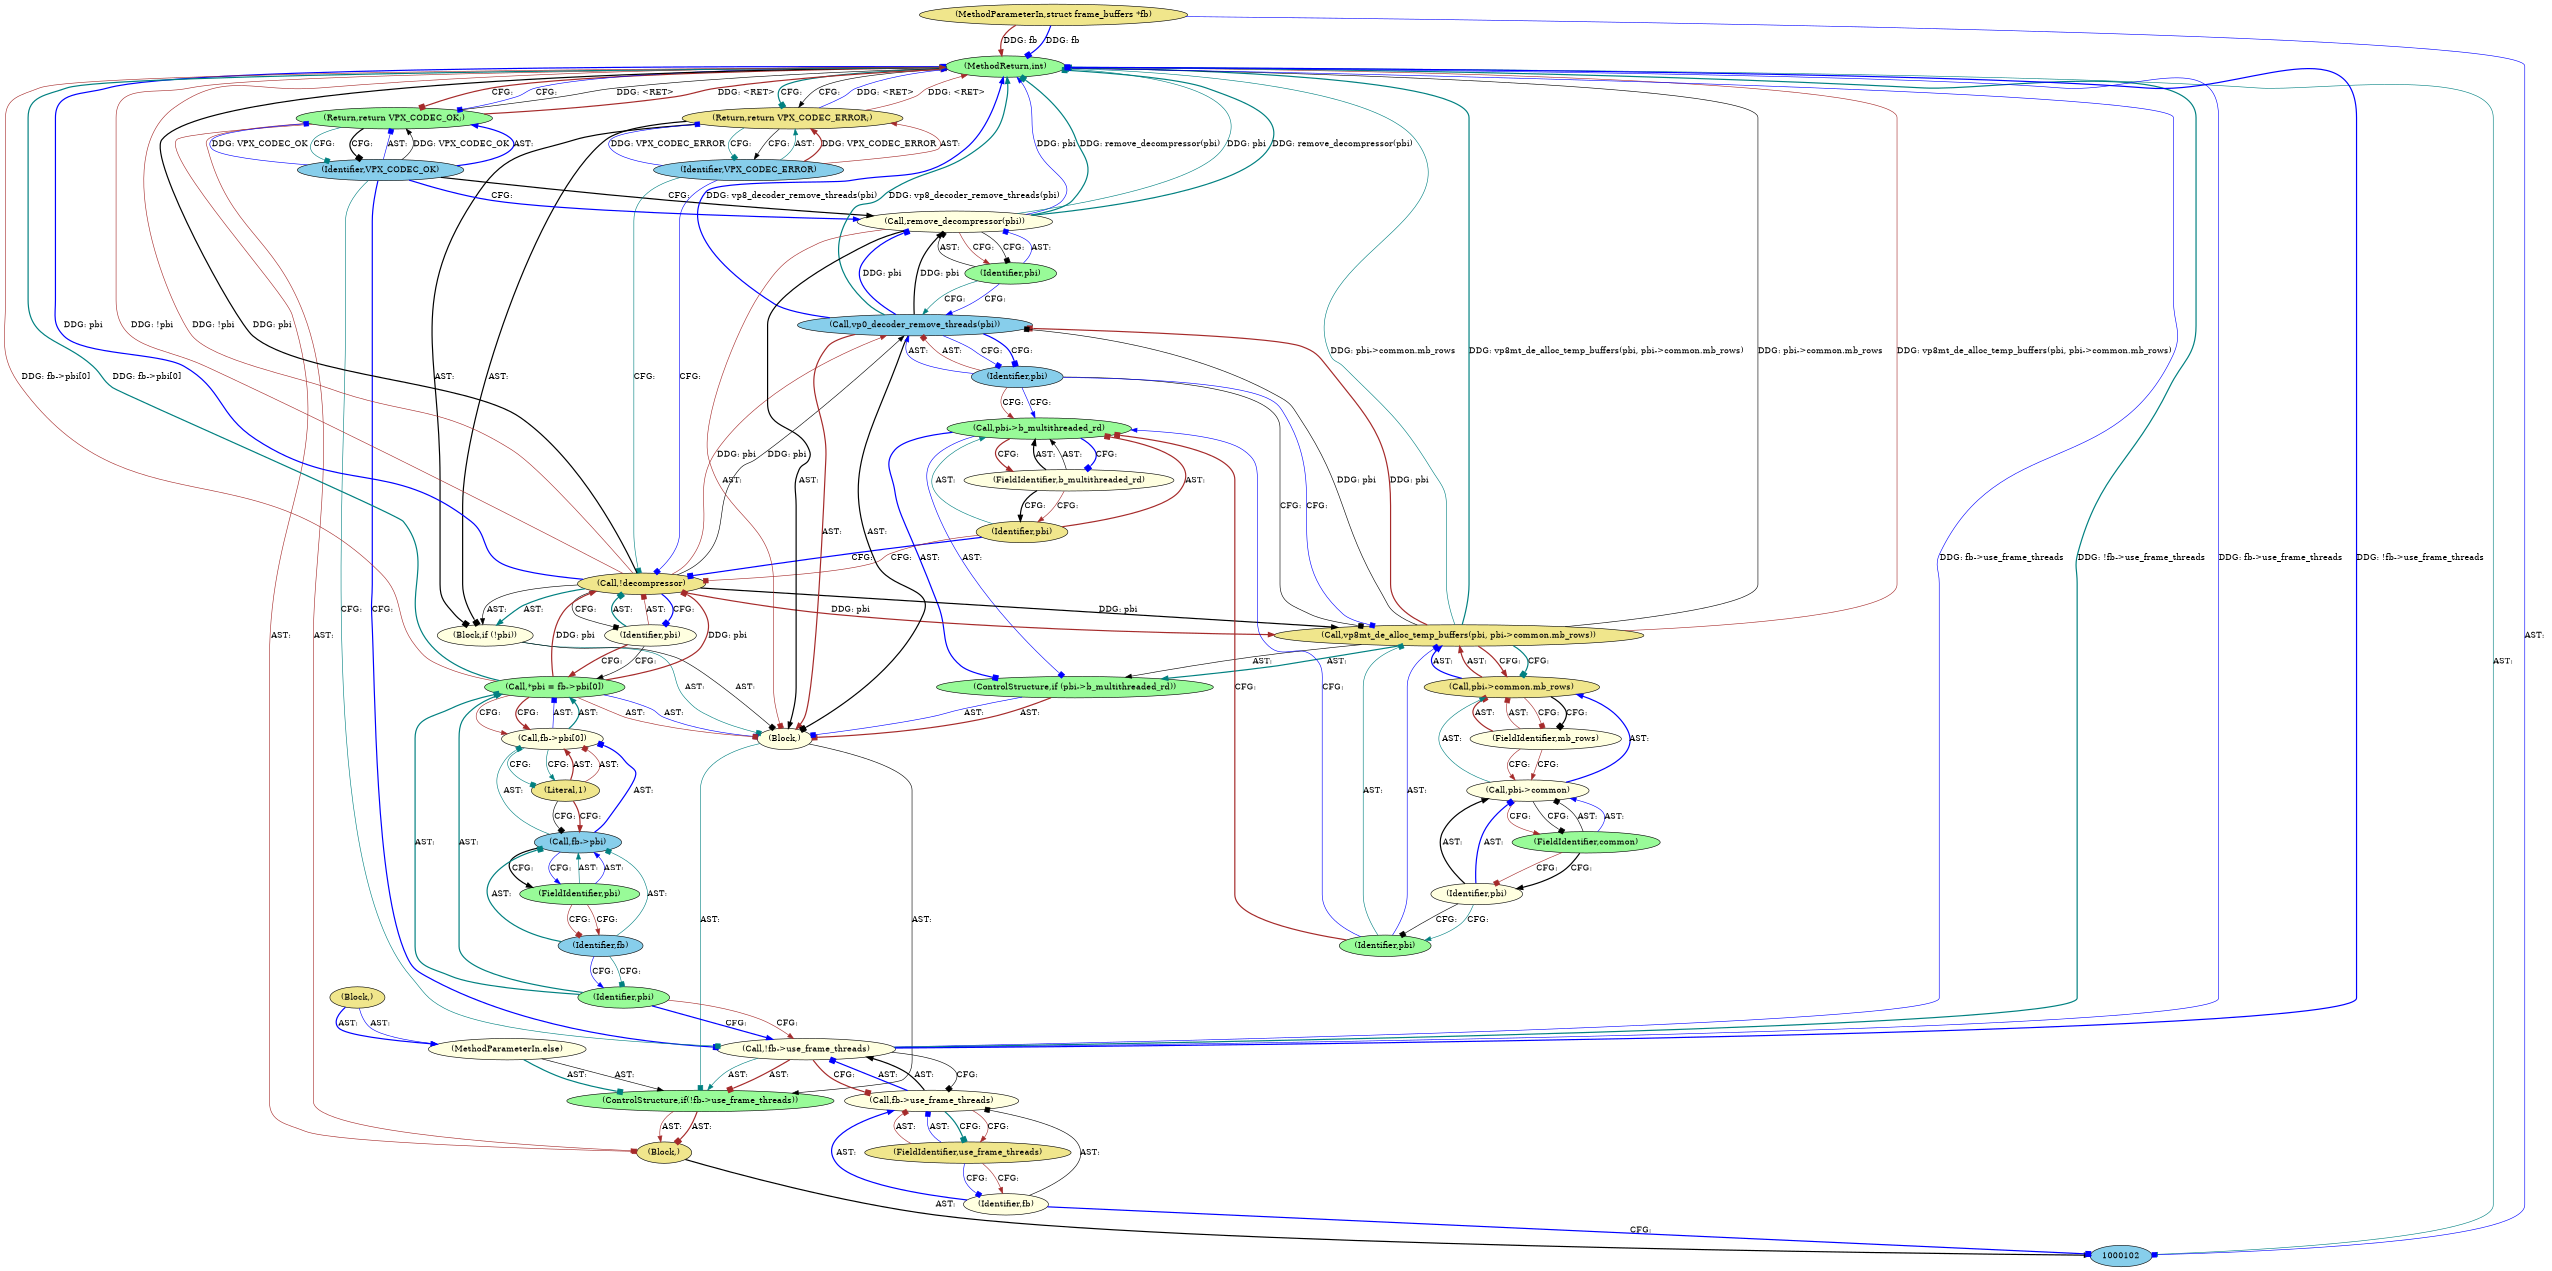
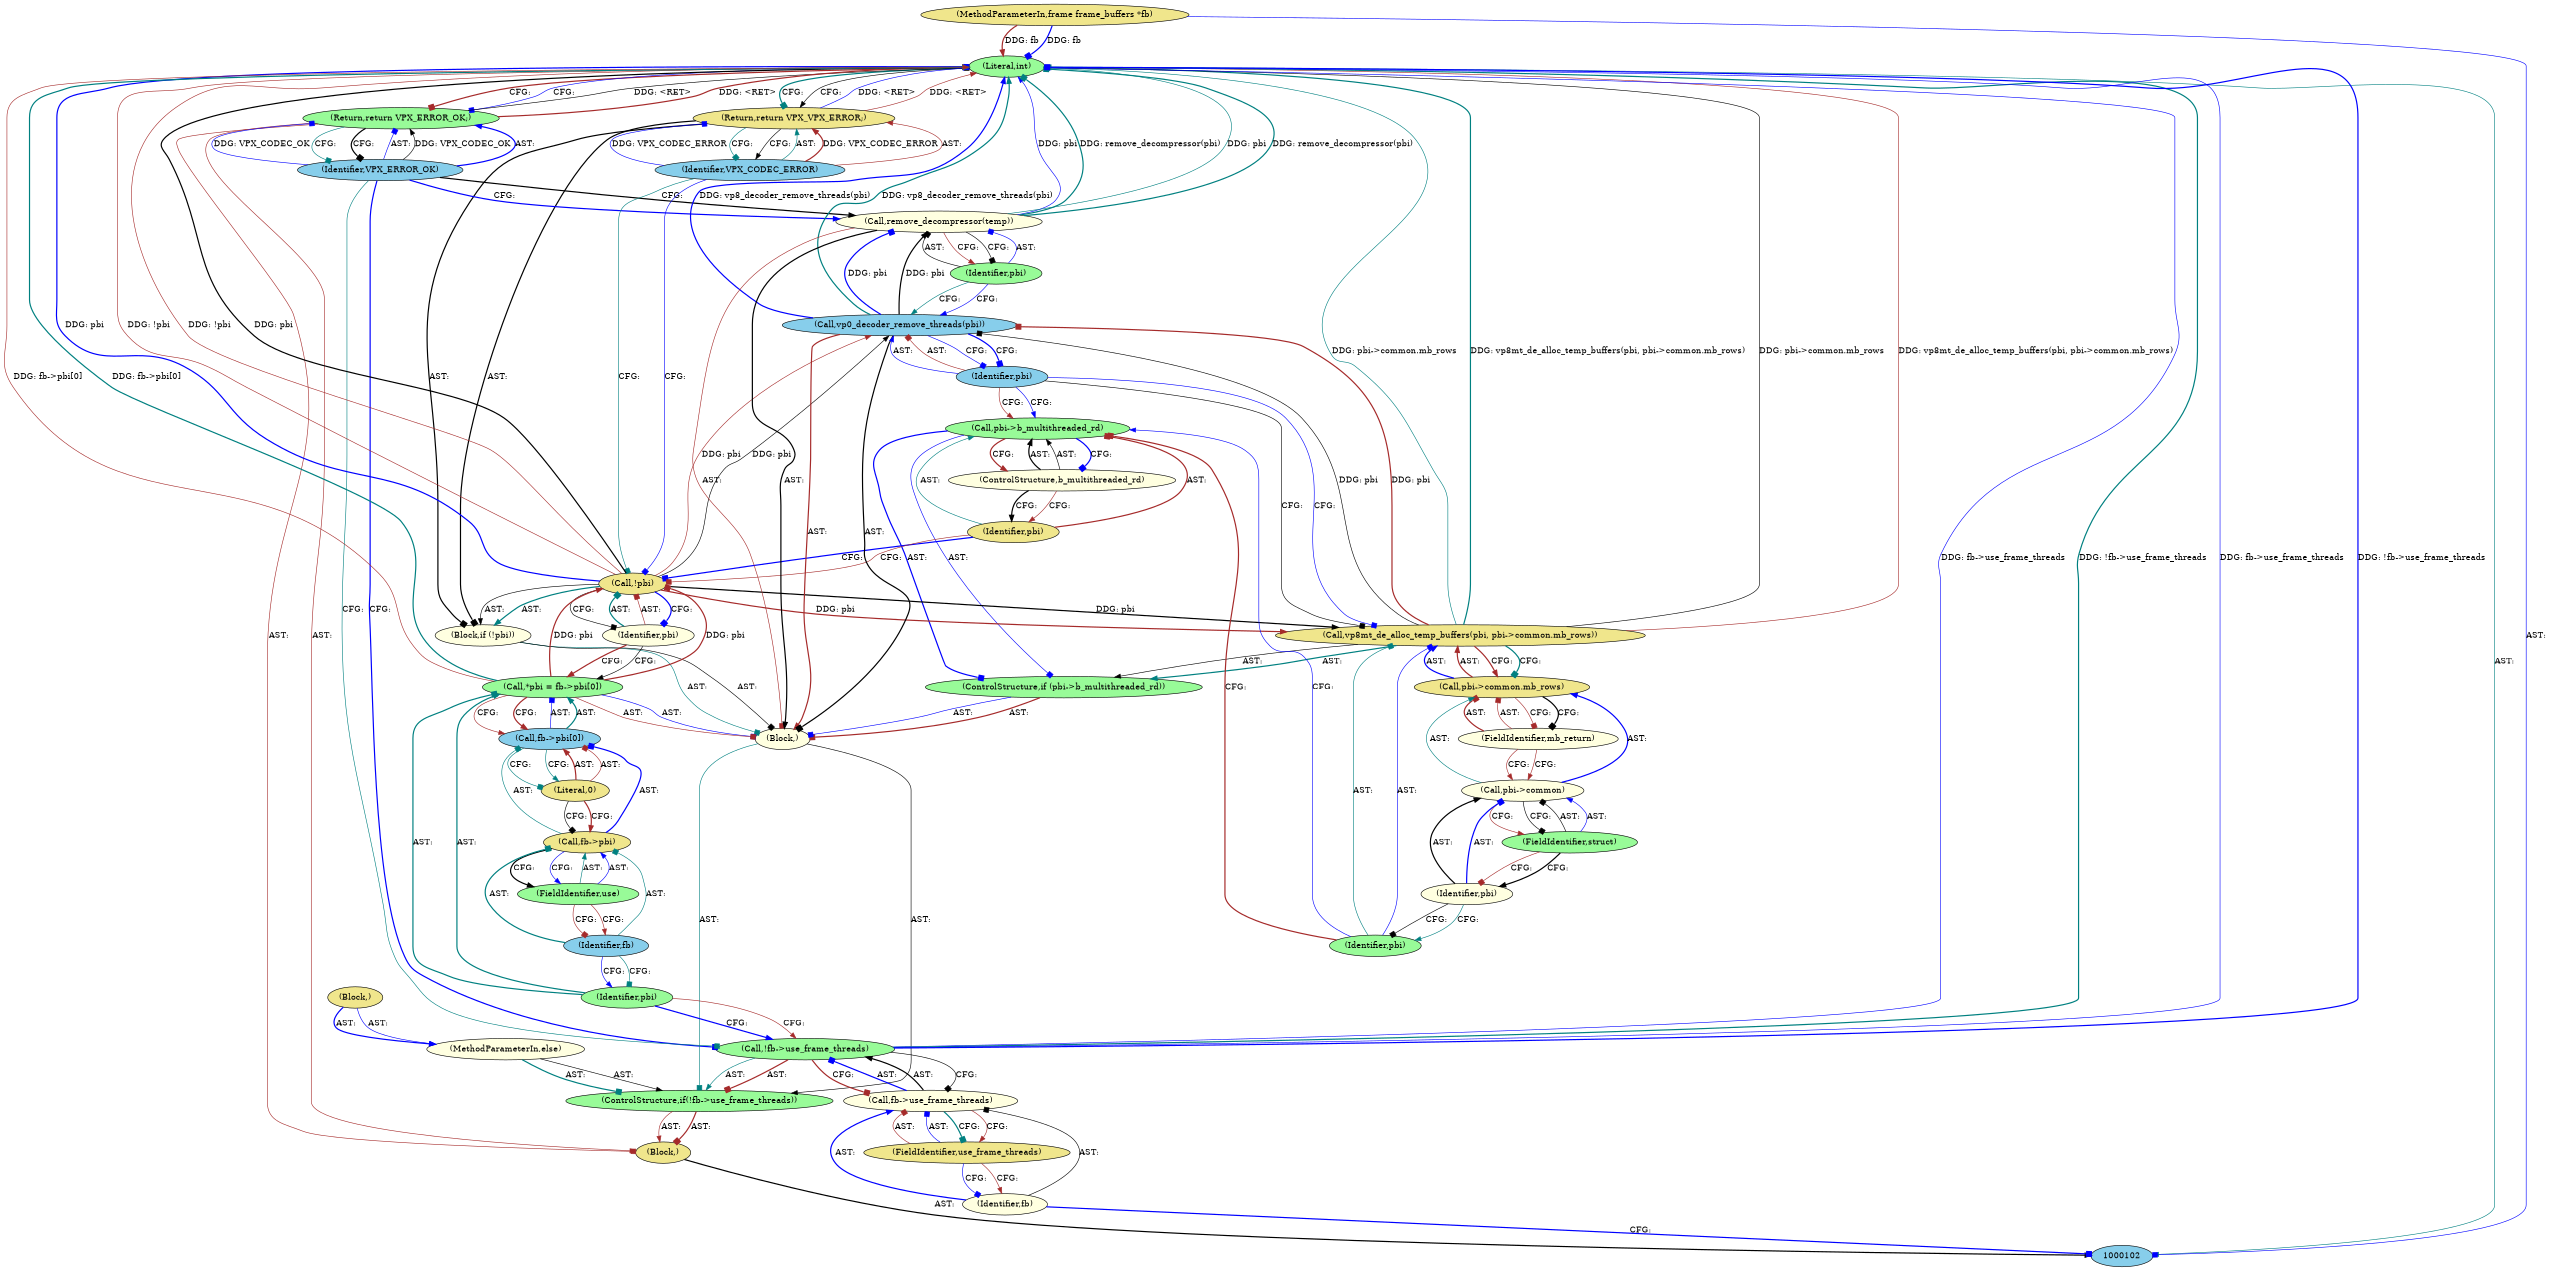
(1054, 15) -> (1055, 15)
(1005, 67) -> (1007, 67)
(394, 118) -> (401, 118)
(793, 118) -> (794, 118)
(381, 170) -> (380, 170)
(955, 222) -> (939, 222)
(1069, 480) -> (1062, 480)
(642, 584) -> (633, 584)
(552, 739) -> (550, 739)
(1546, 739) -> (1538, 739)
(565, 791) -> (575, 791)
(578, 842) -> (587, 842)
(1586, 842) -> (1570, 842)
(580, 894) -> (578, 894)
(806, 1049) -> (805, 1049)
